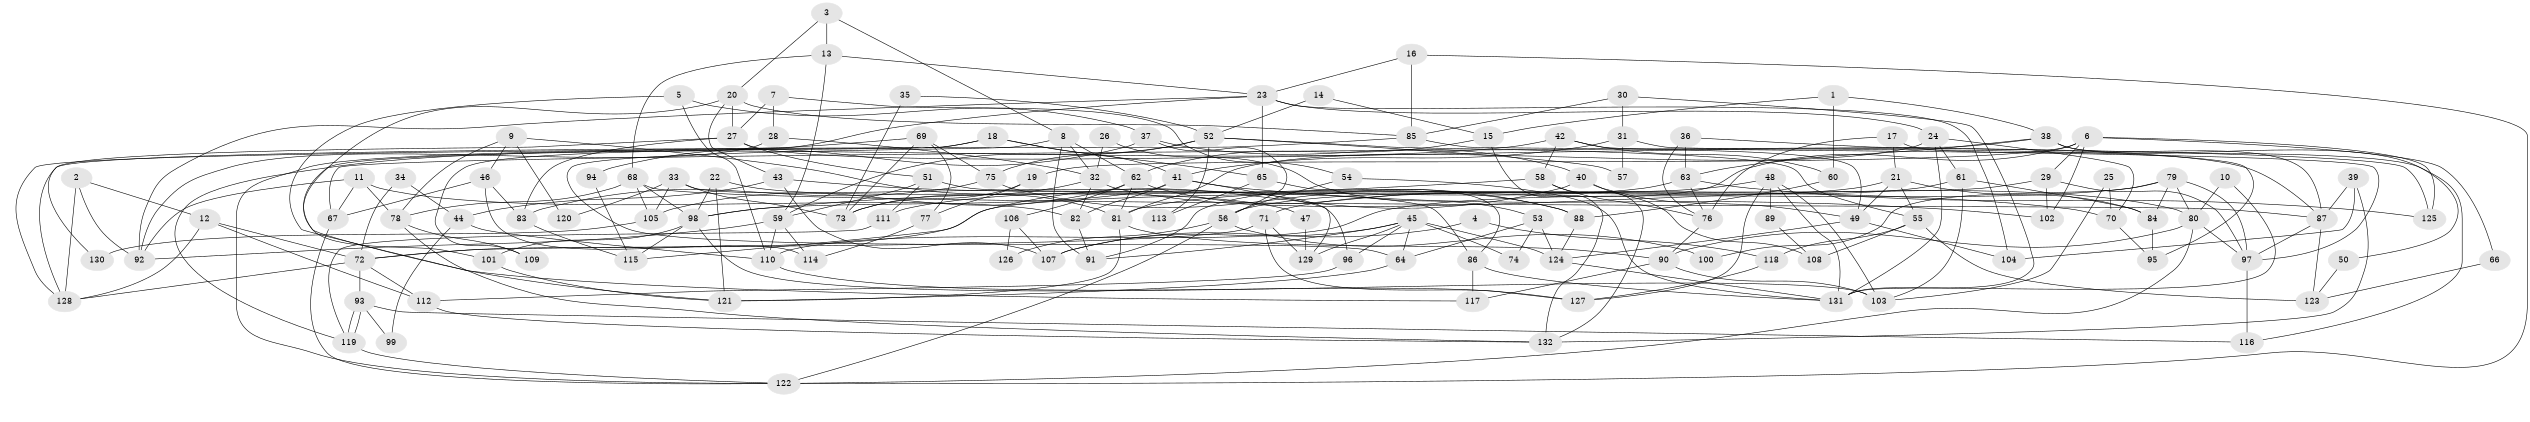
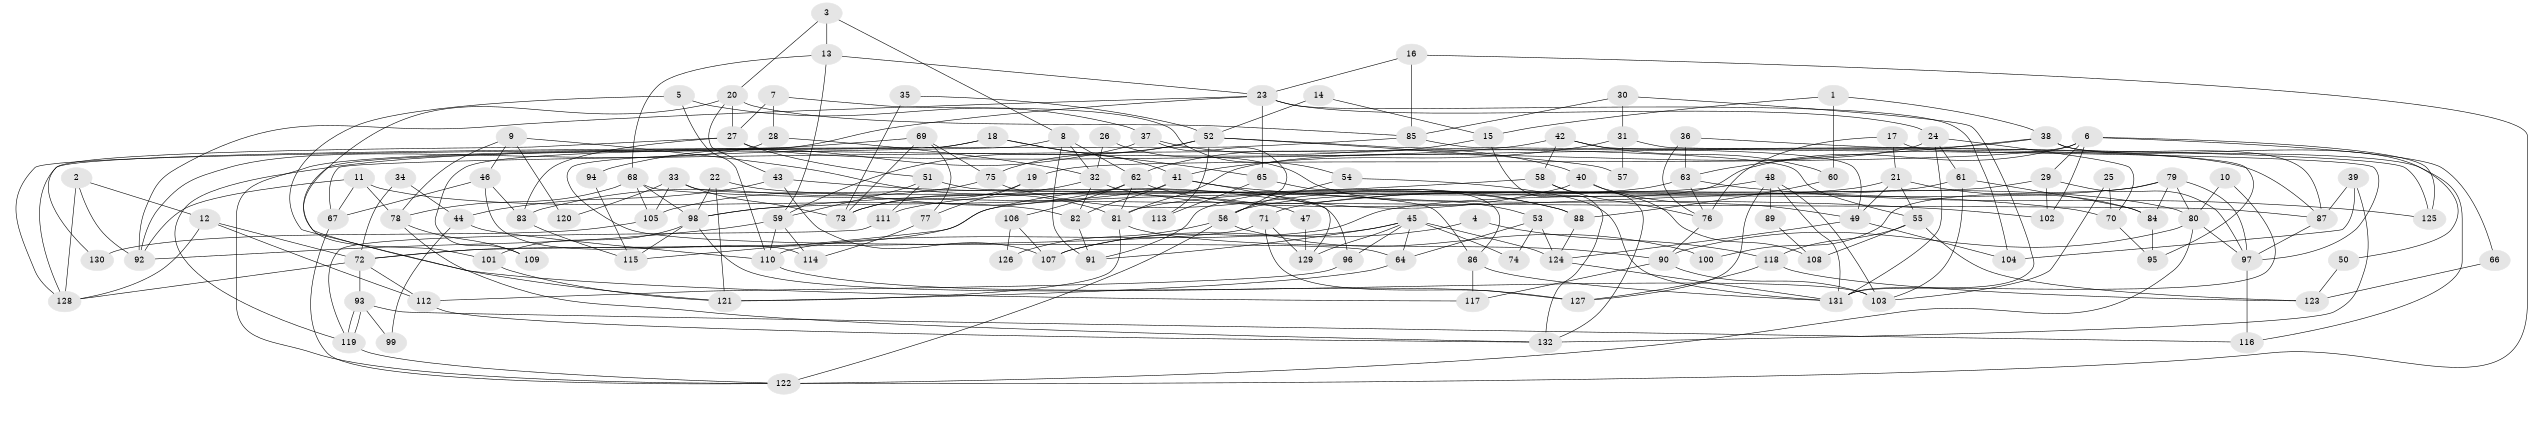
(2317, 260) -> (2039, 294)
